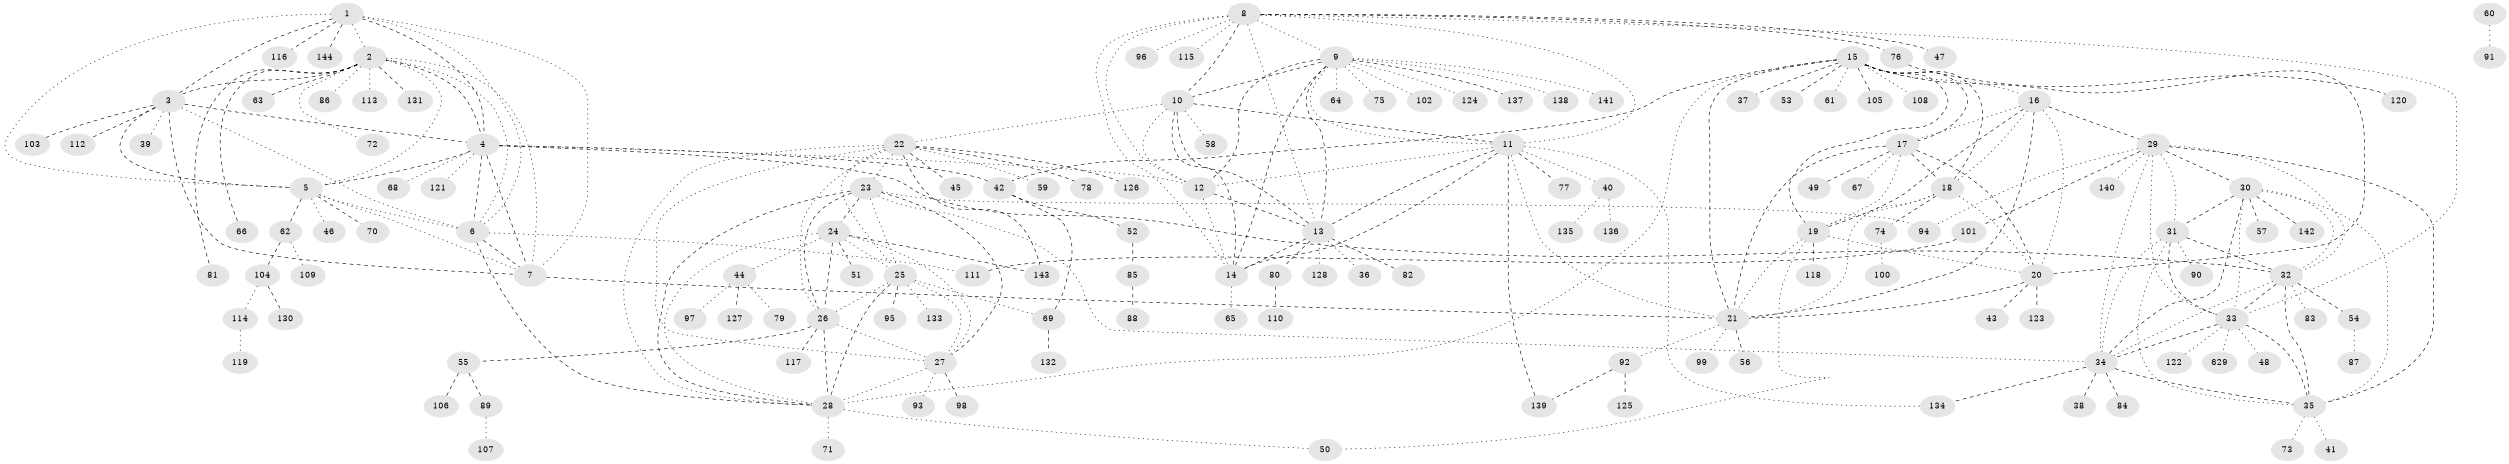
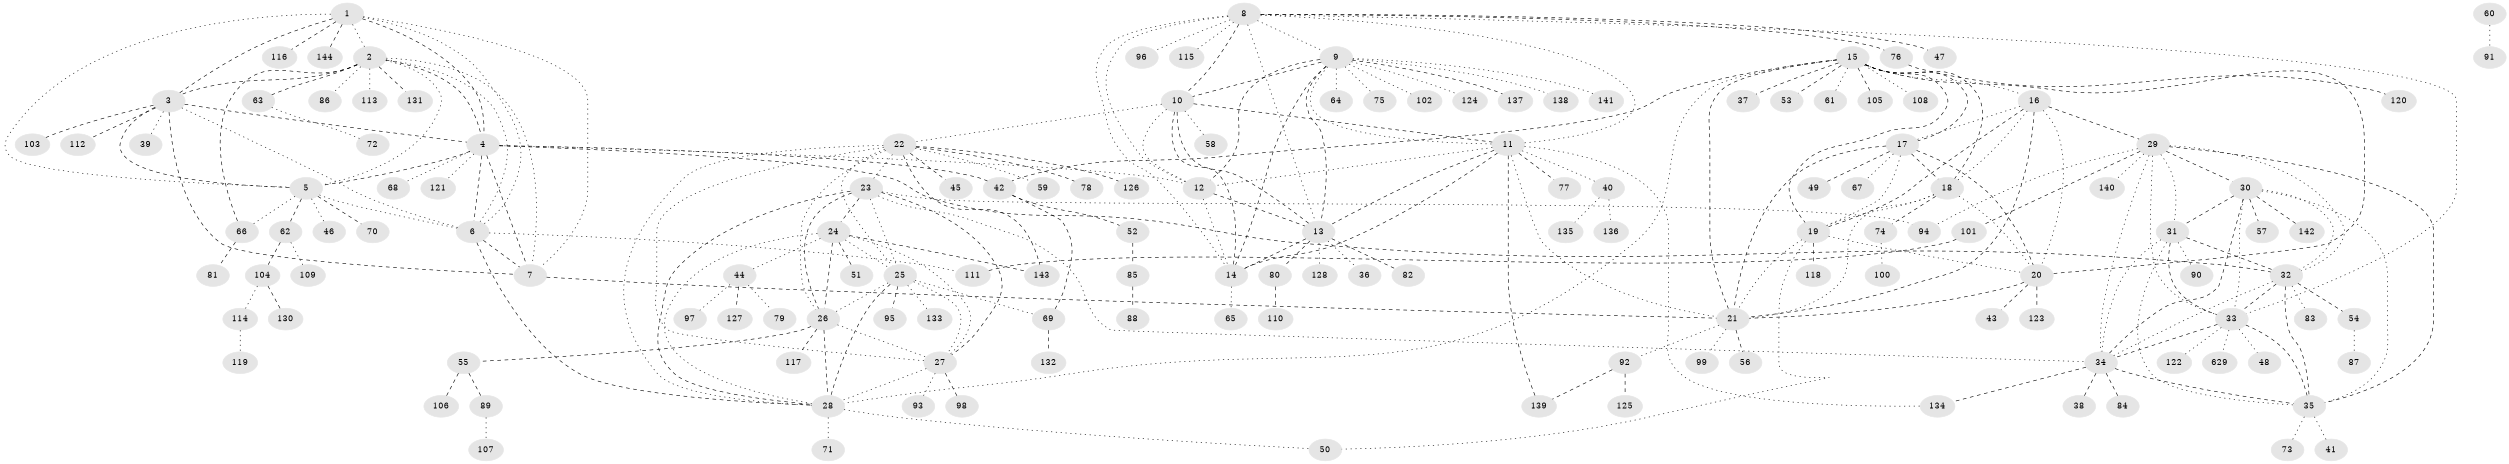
(216, 100) -> (227, 254)
(299, 102) -> (336, 129)
(419, 230) -> (274, 210)
